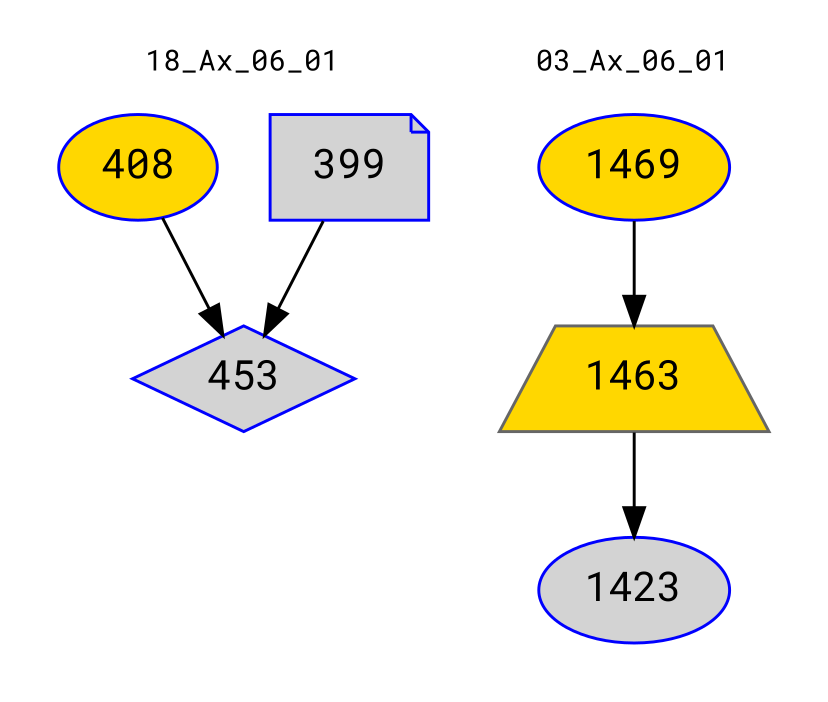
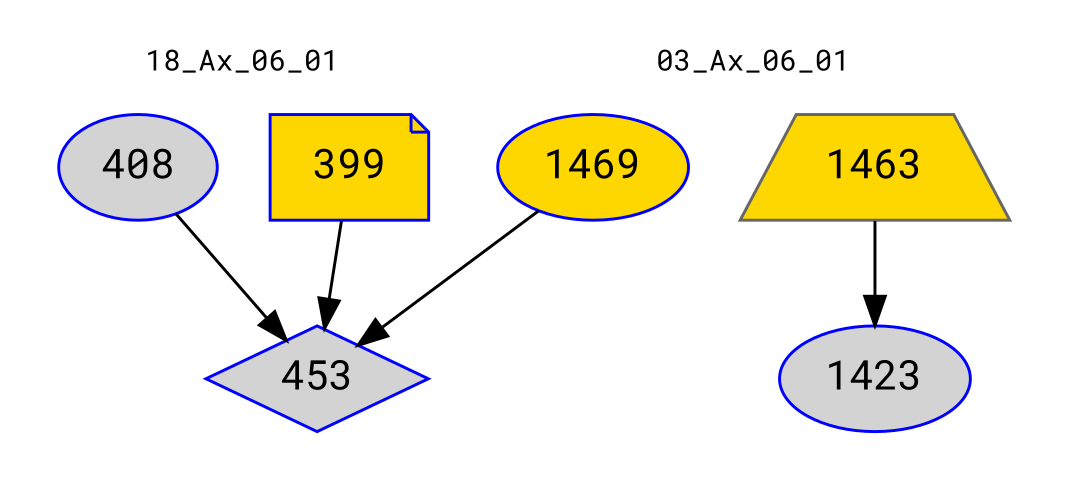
(138, 167) -> (138, 167)
(349, 167) -> (349, 167)
(634, 259) -> (433, 289)
